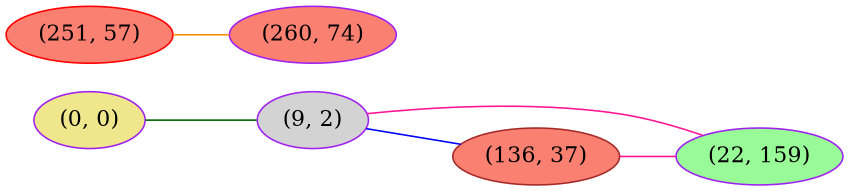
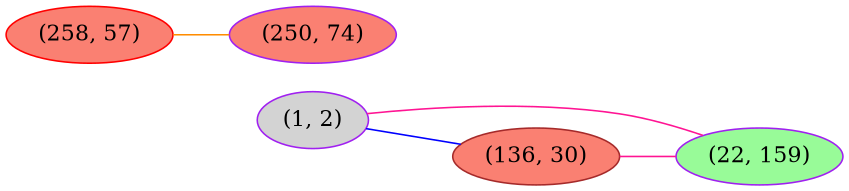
(90, 35) -> (90, 35)
(313, 35) -> (313, 35)
(90, 120) -> none
(313, 120) -> (313, 120)
(536, 156) -> (536, 156)
